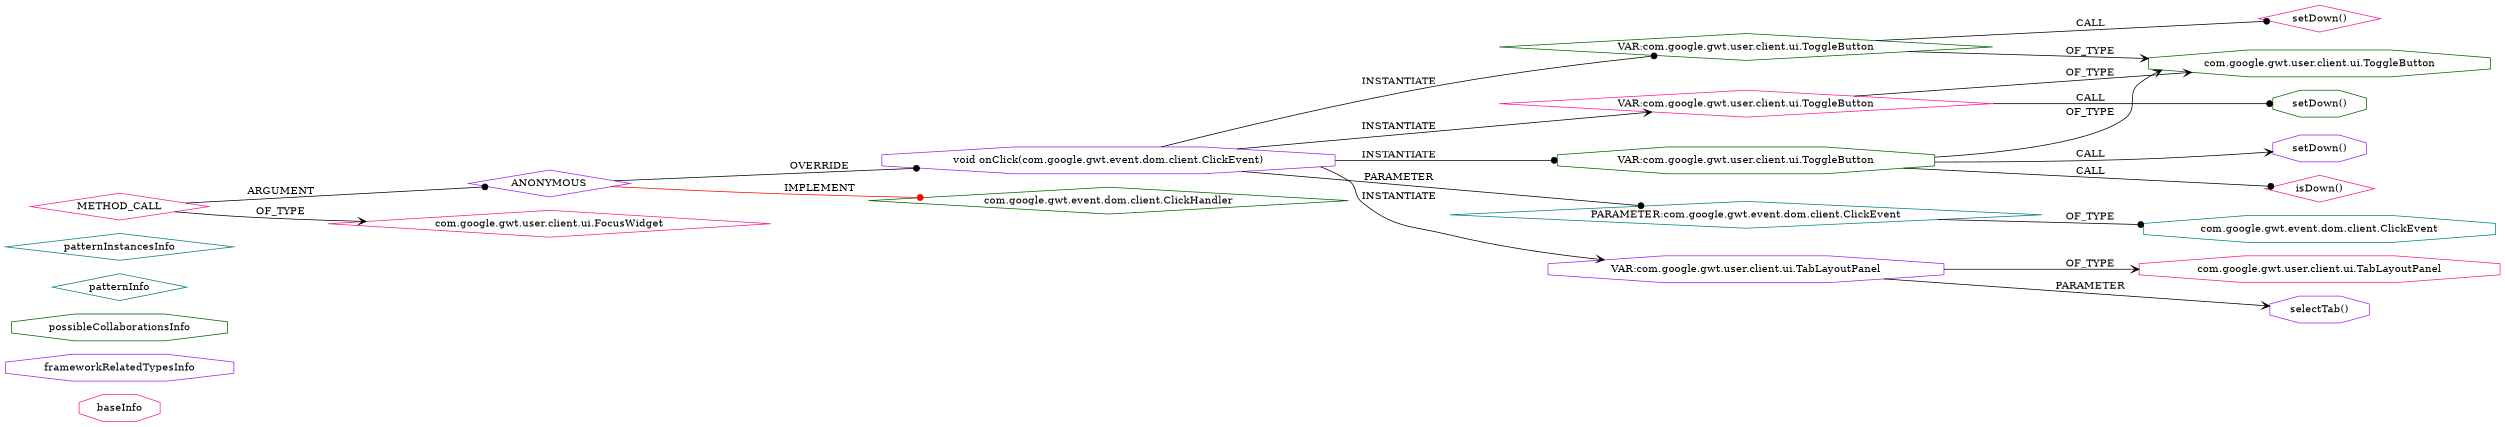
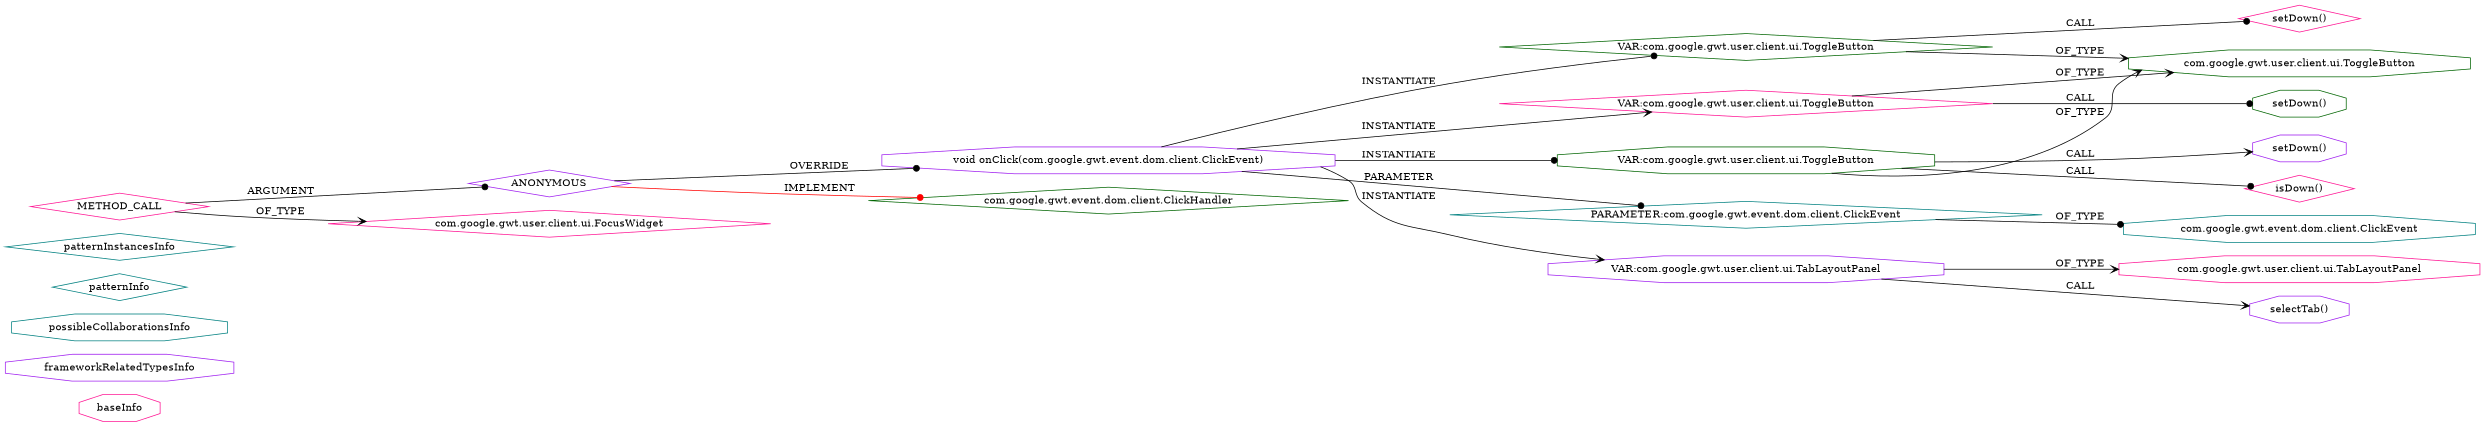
(2091, 286) -> (2081, 286)
(120, 327) -> (120, 327)
